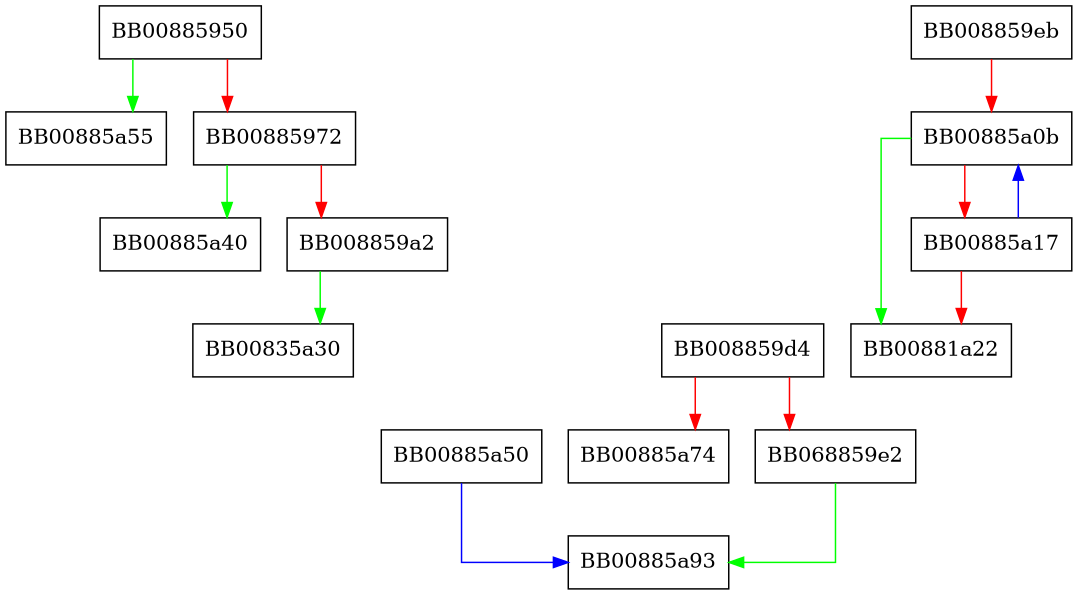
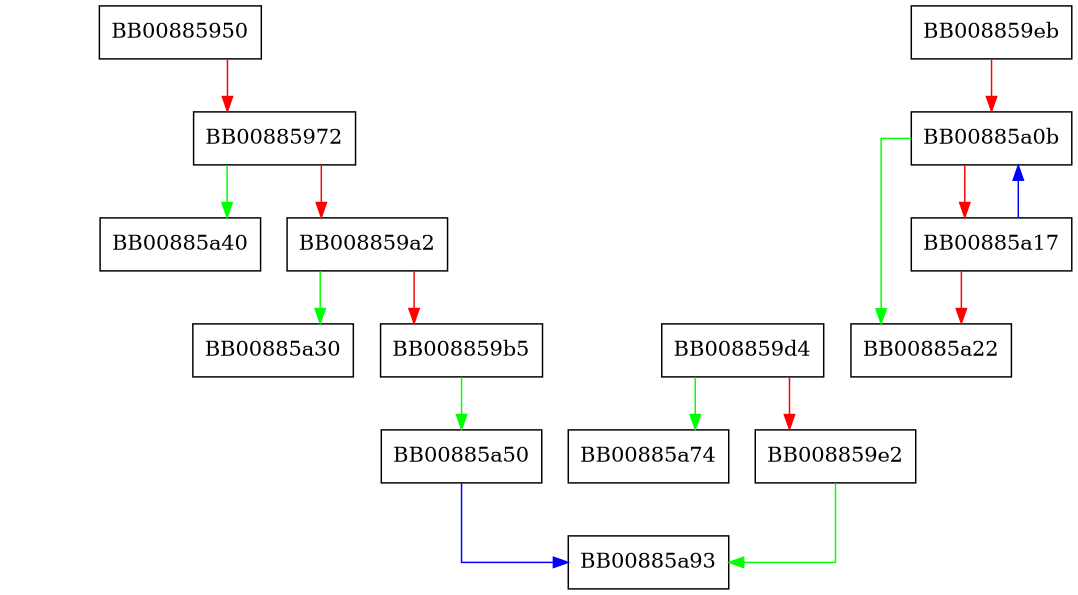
(86, 138) -> none
(273, 350) -> (273, 350)
none -> (462, 350)
(931, 350) -> (931, 350)
(695, 396) -> (695, 396)
(835, 456) -> (835, 456)
